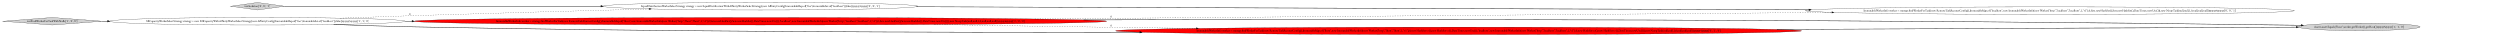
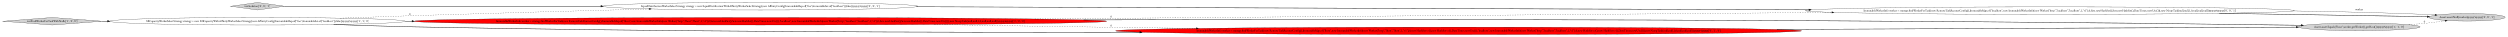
none -> (2467, 17)
